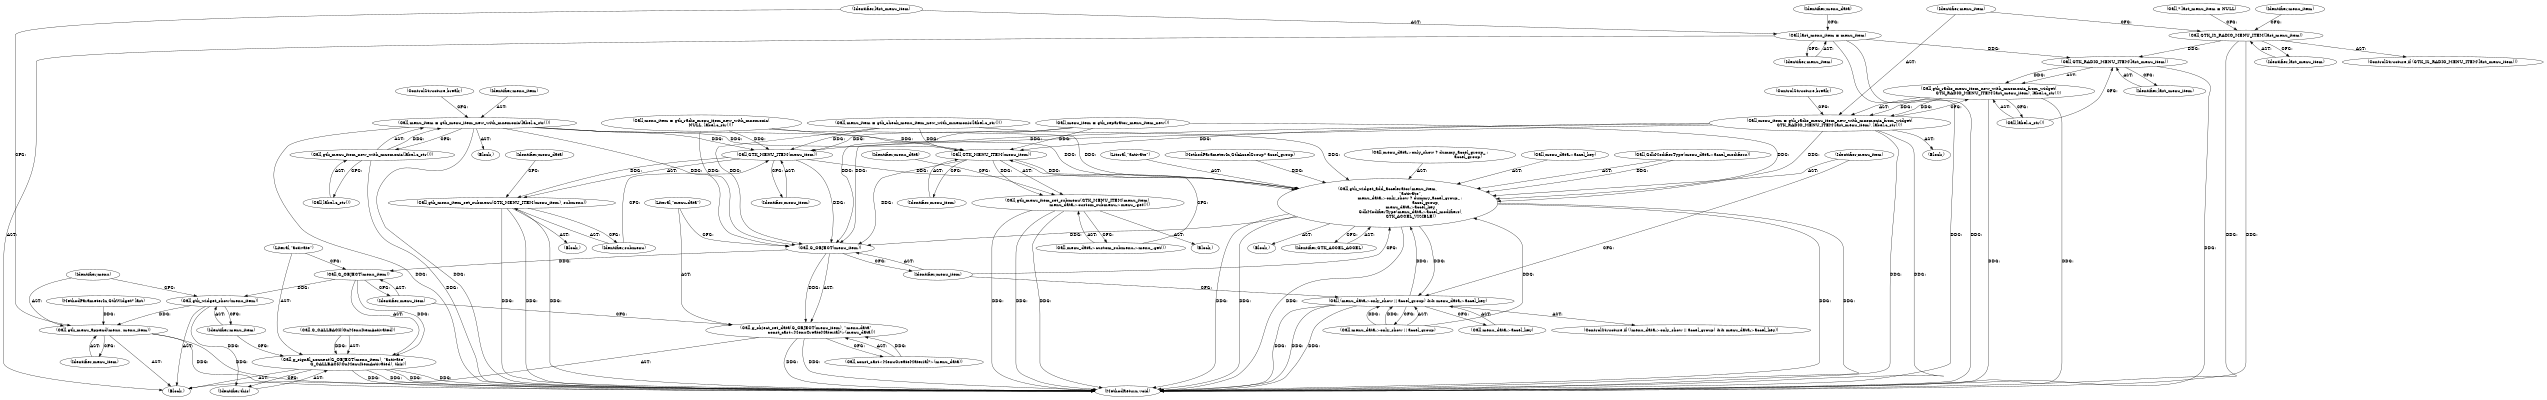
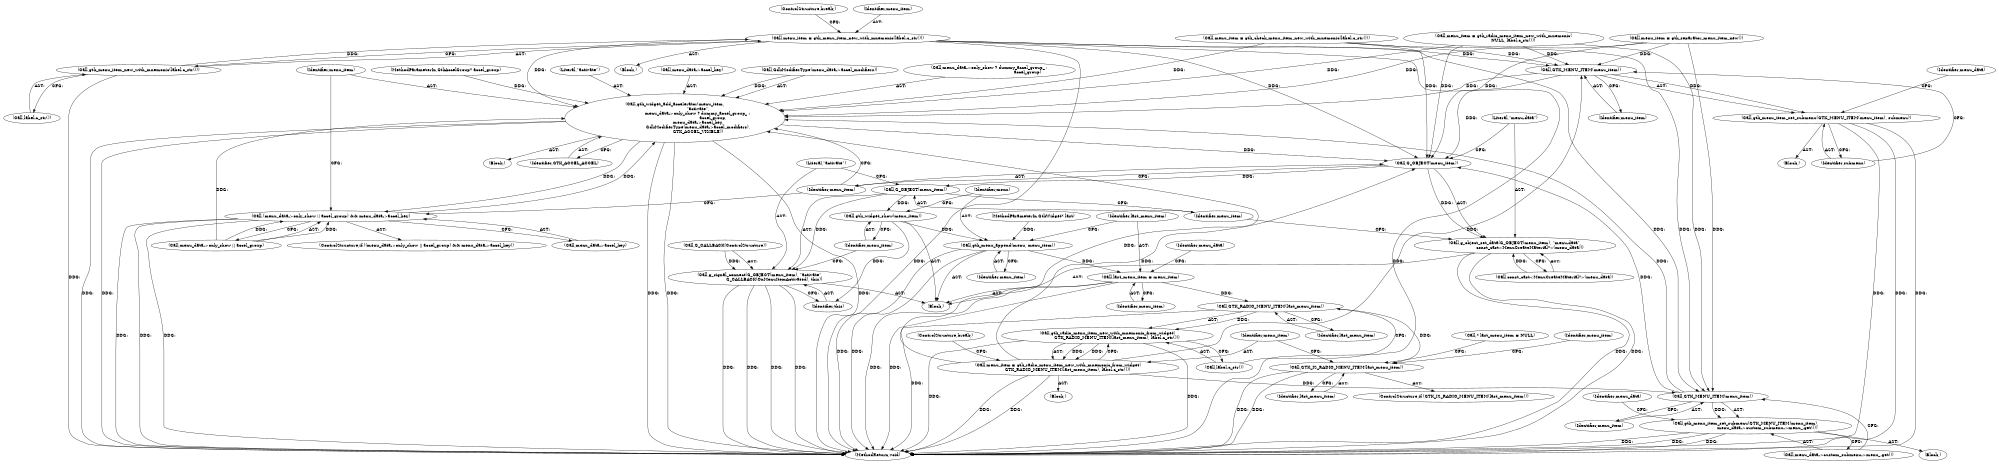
(2182, 49) -> (1400, 321)
none -> (1073, 261)
(348, 330) -> (725, 246)
